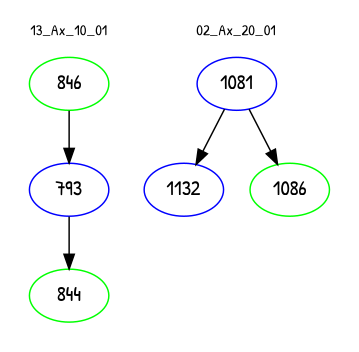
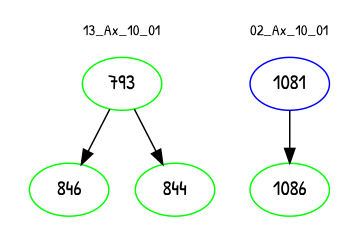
(237, 32) -> (290, 32)
(69, 130) -> (99, 130)
(69, 190) -> (122, 84)
(184, 190) -> none
